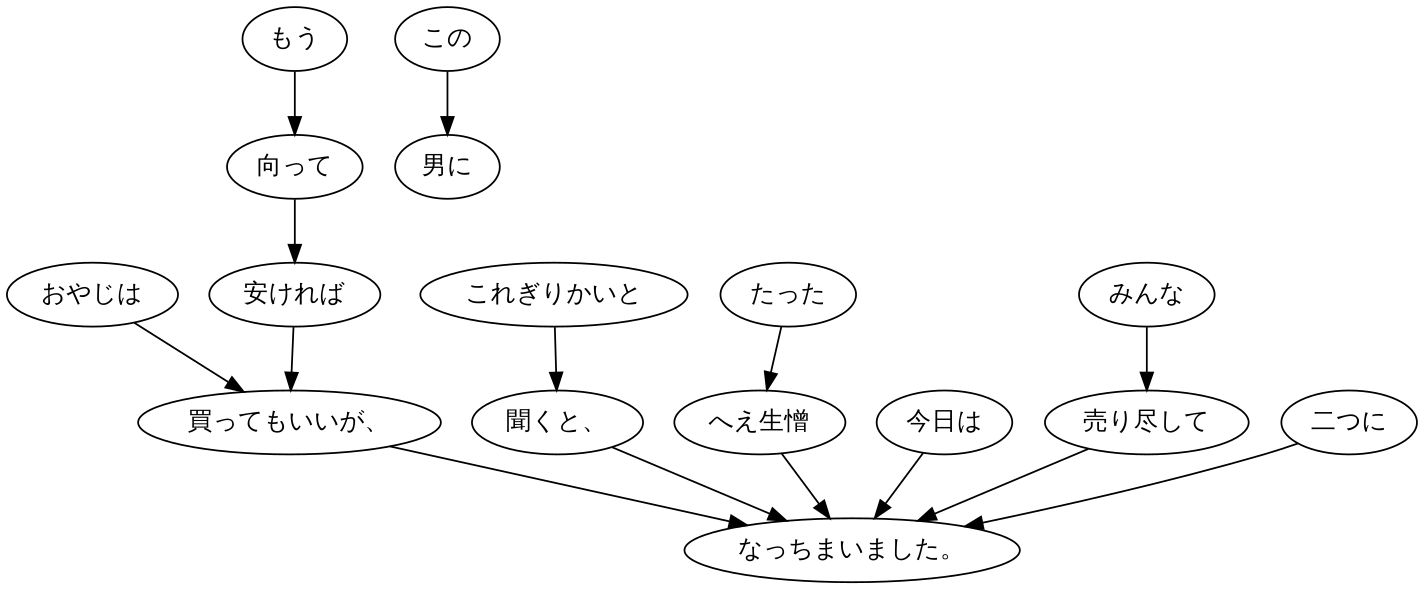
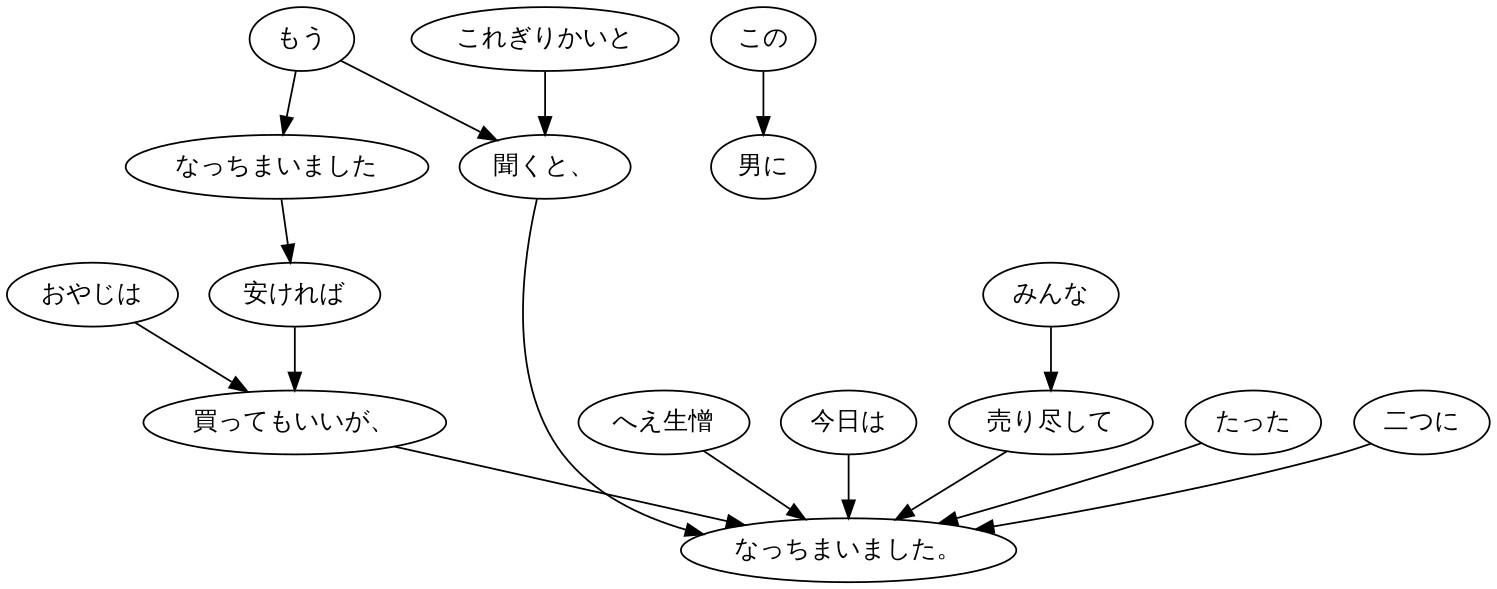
none -> (410, 96)
(295, 167) -> (277, 167)
(776, 350) -> (1080, 482)
